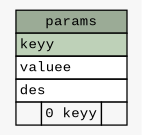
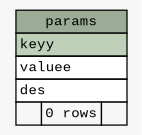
(71, 113) -> (71, 113)
